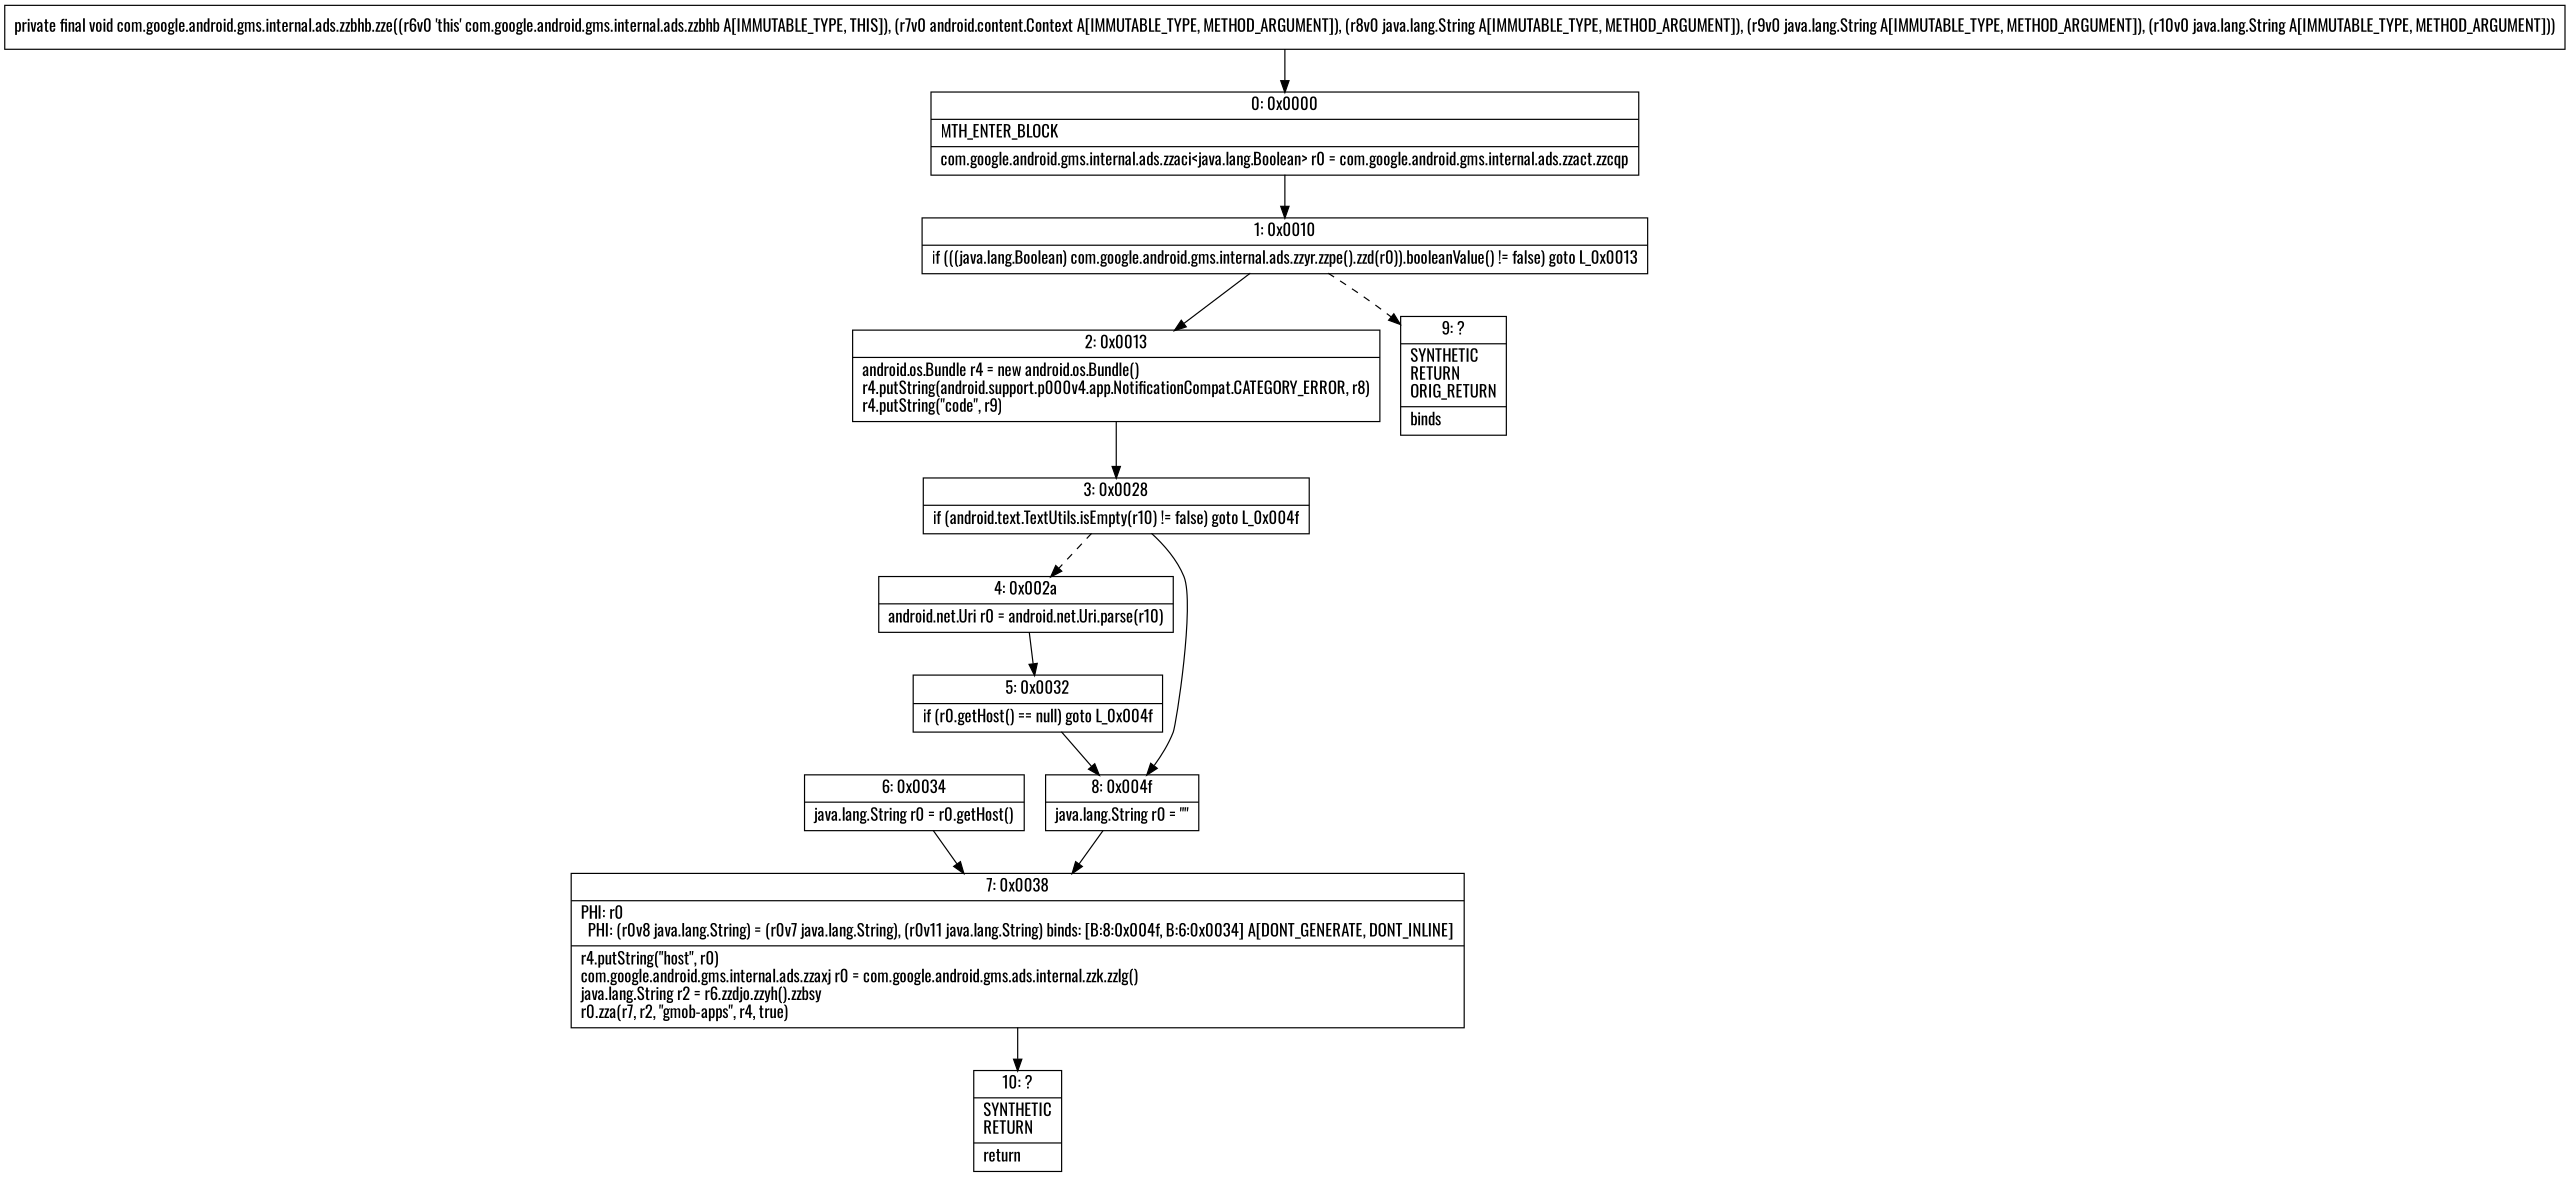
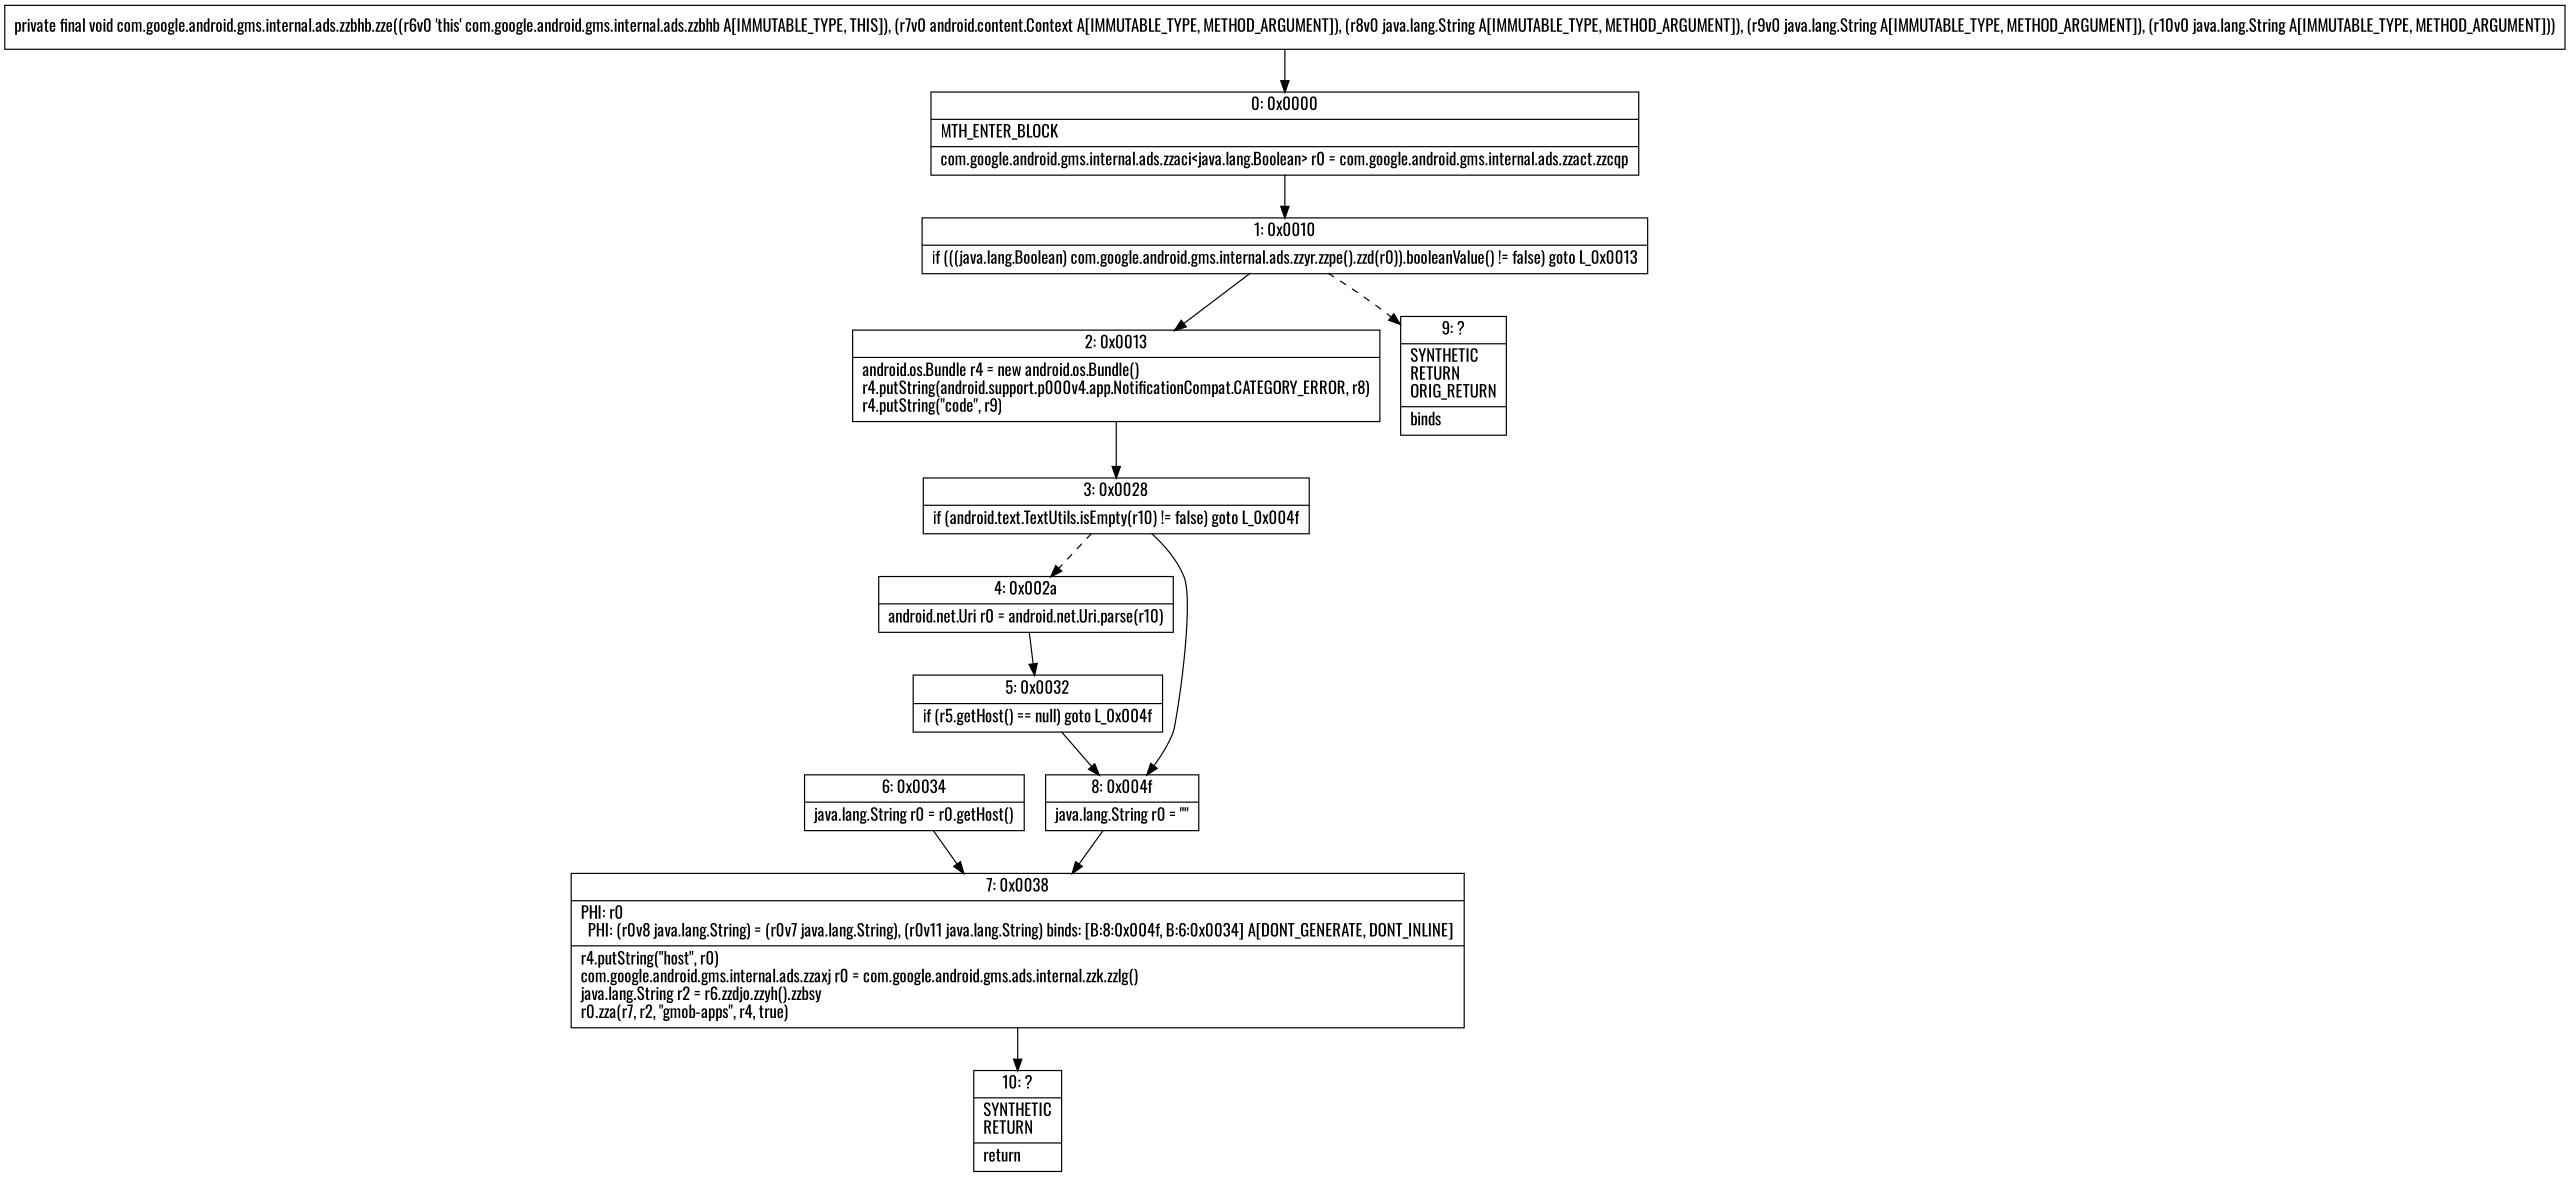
(1038, 717) -> (1037, 717)
